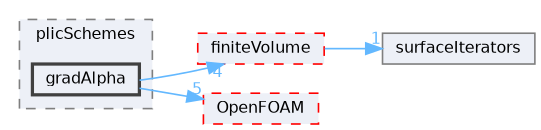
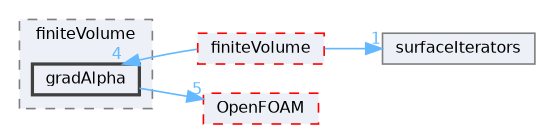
(86, 35) -> (86, 35)
(174, 75) -> (168, 54)
